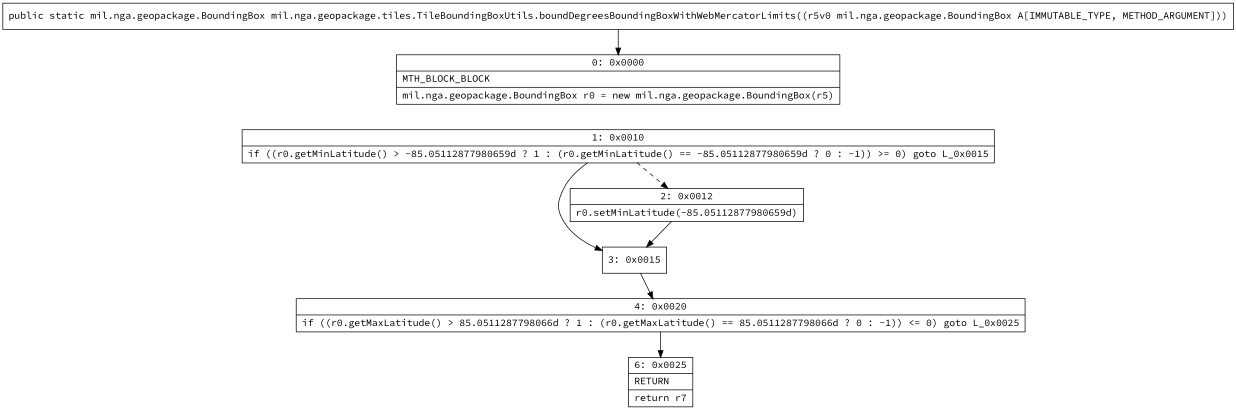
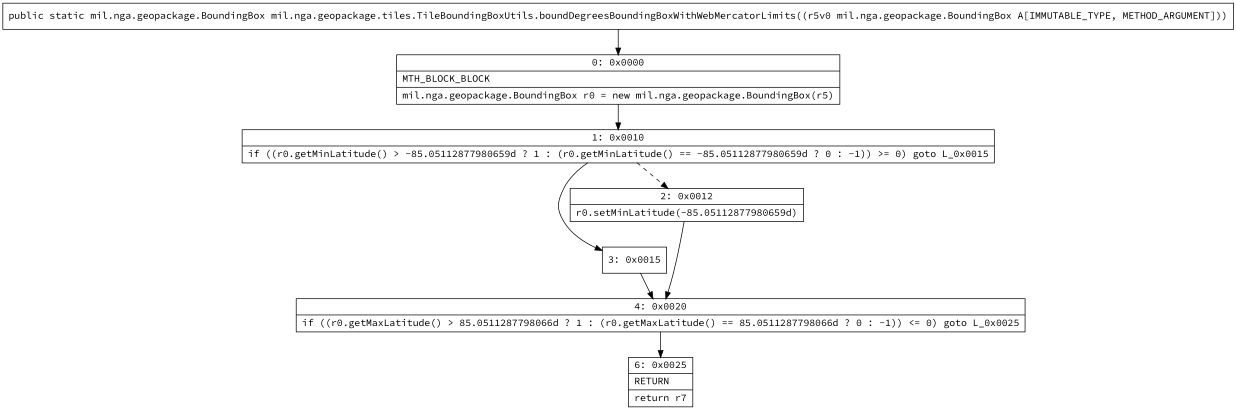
none -> (618, 113)
(661, 232) -> (677, 257)
